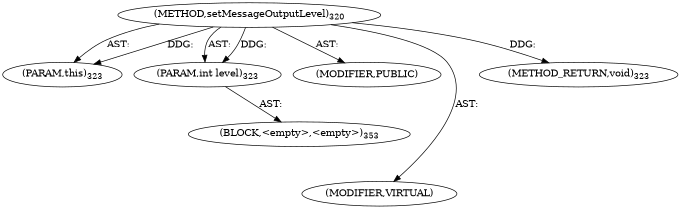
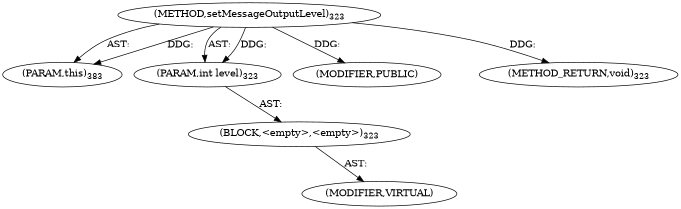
(337, 14) -> (337, 14)
(329, 45) -> (329, 45)
(450, 68) -> (337, 162)
(95, 74) -> (95, 74)
(371, 133) -> (371, 133)
